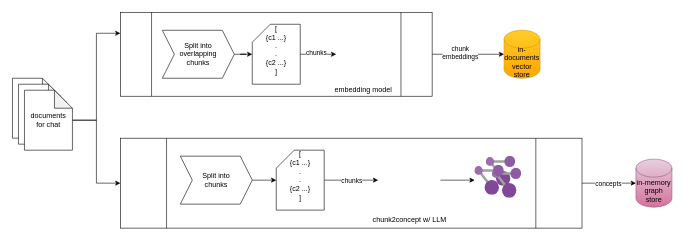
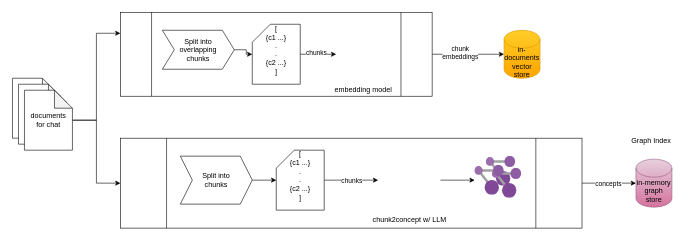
(198, 54) -> (198, 50)
none -> (651, 141)
